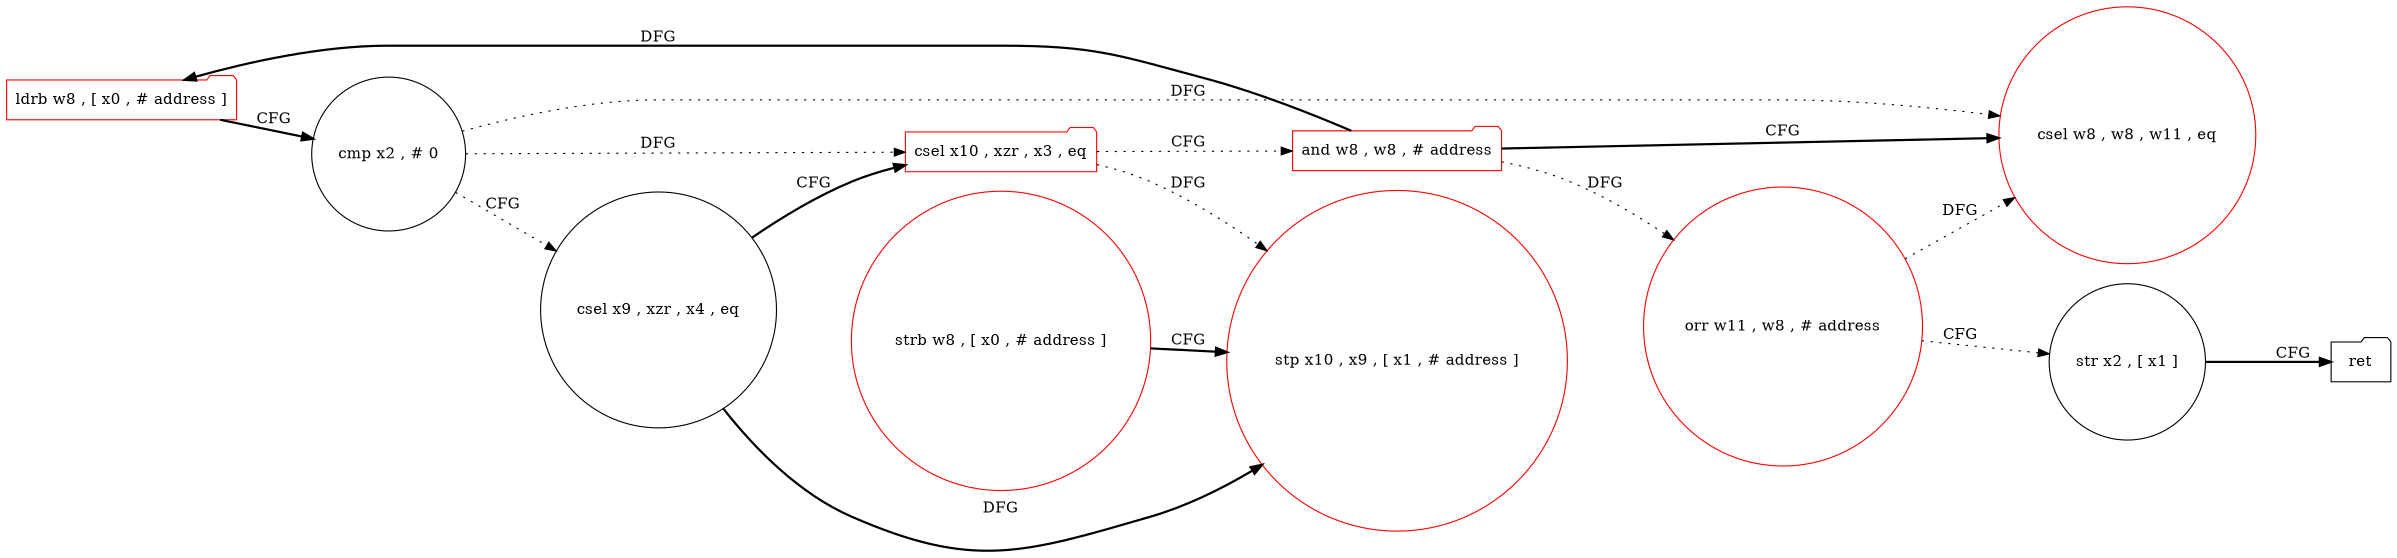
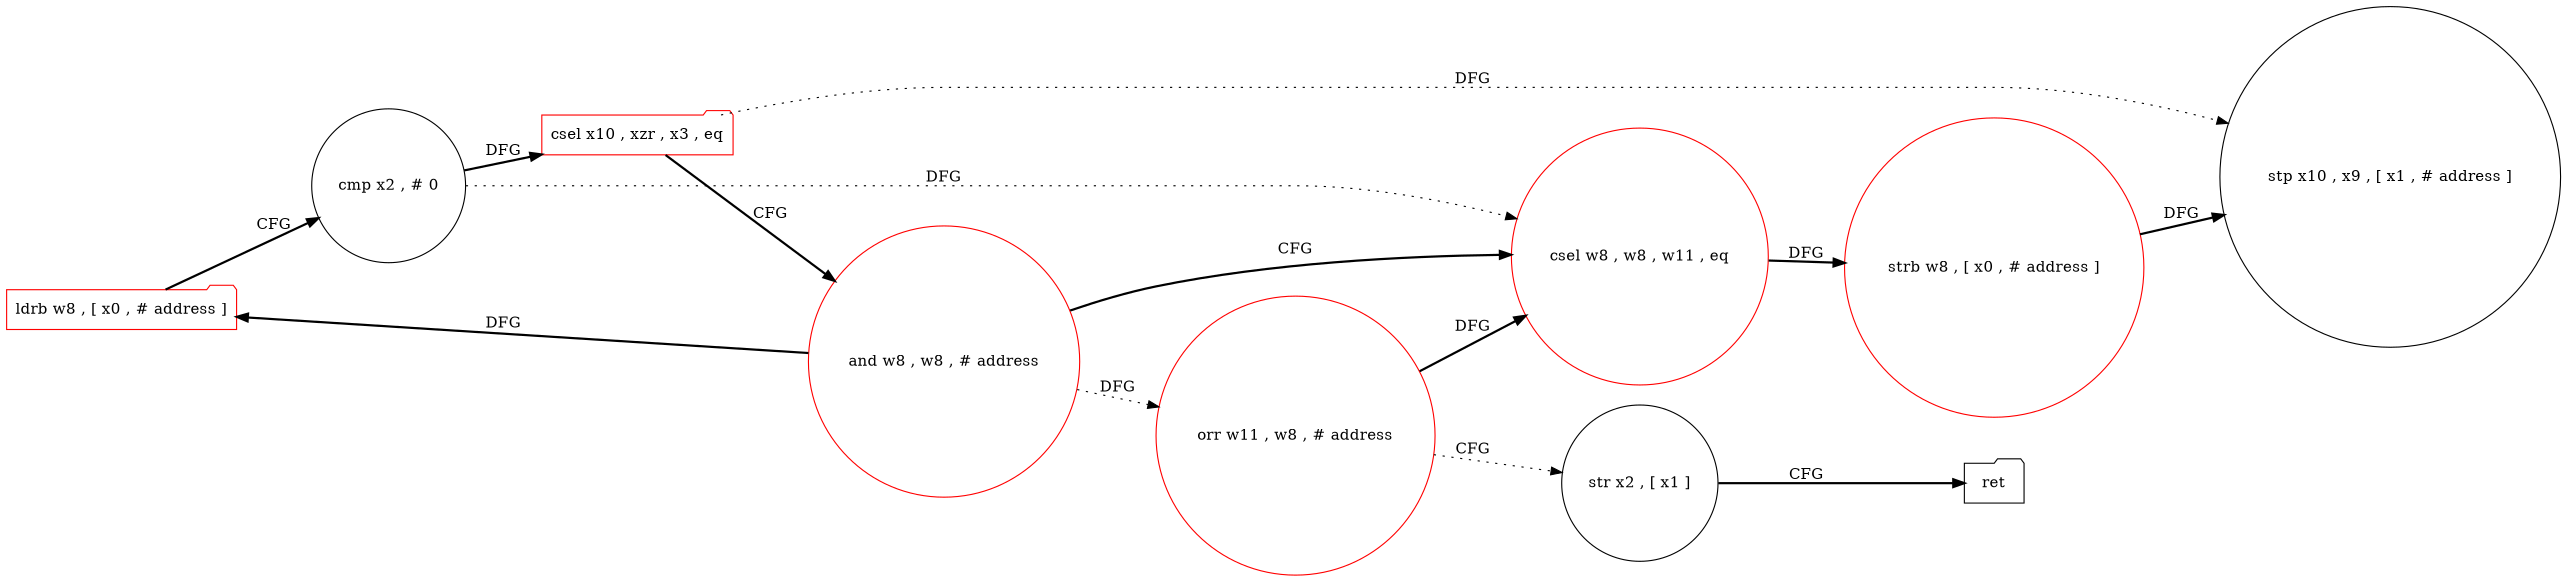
(1189, 151) -> (746, 215)
(1397, 151) -> (944, 362)
(680, 153) -> (497, 164)
(1955, 231) -> (1468, 346)
none -> (1801, 262)
(659, 310) -> none
(1189, 340) -> (2182, 214)
(1397, 361) -> (2390, 177)
